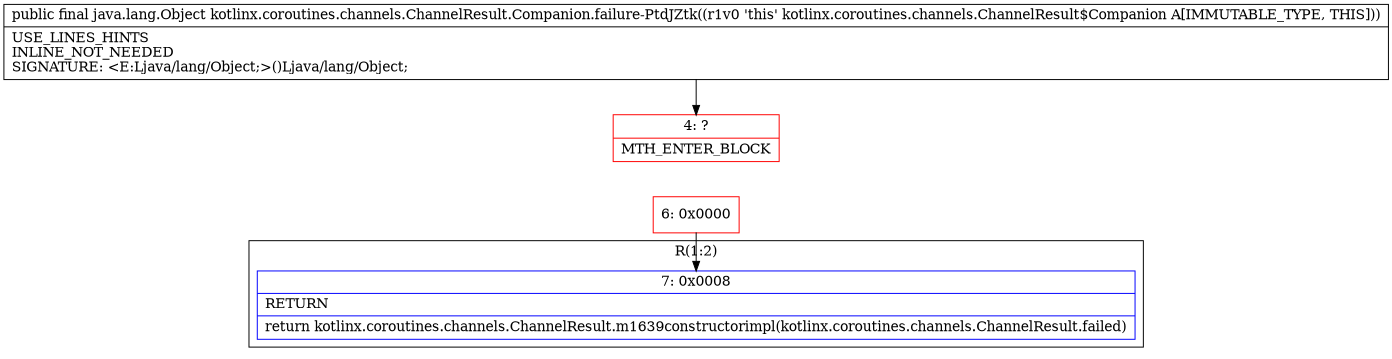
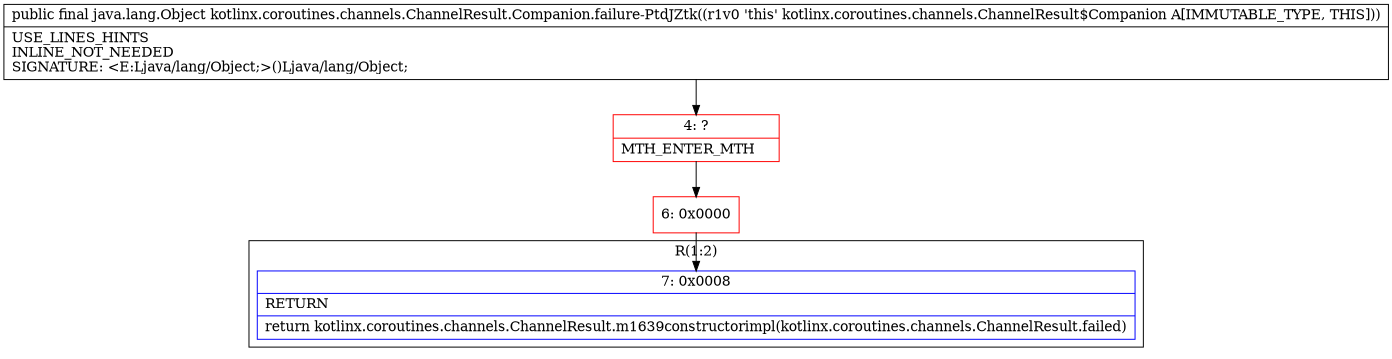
(696, 149) -> (688, 149)
none -> (696, 174)
